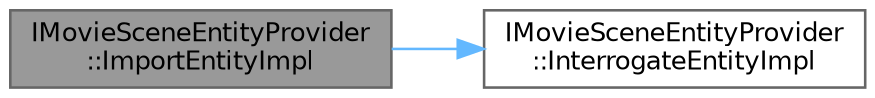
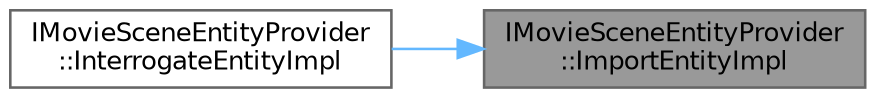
(424, 49) -> (424, 49)
